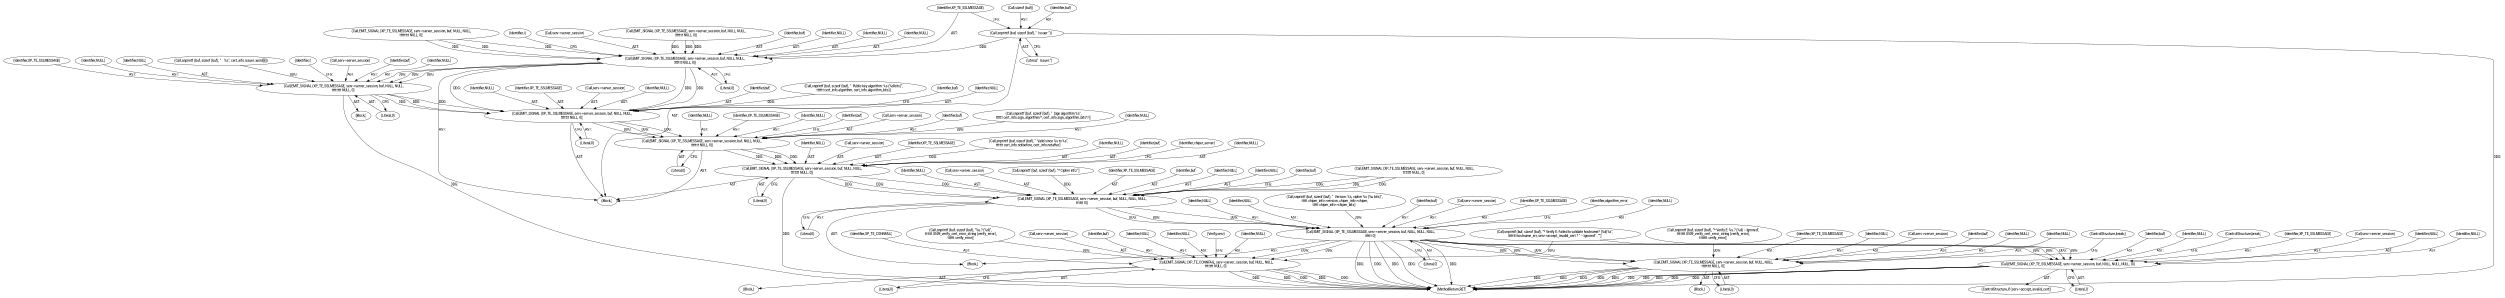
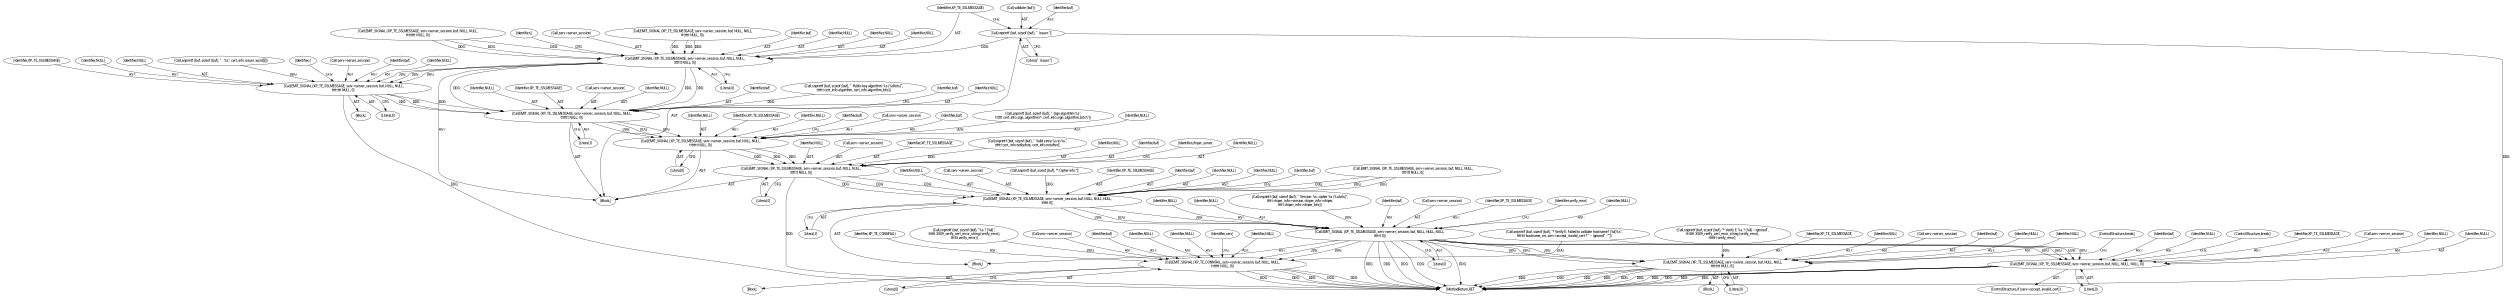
(1020, 8) -> (1021, 8)
(1609, 201) -> (1571, 201)
(1216, 234) -> (1222, 234)
